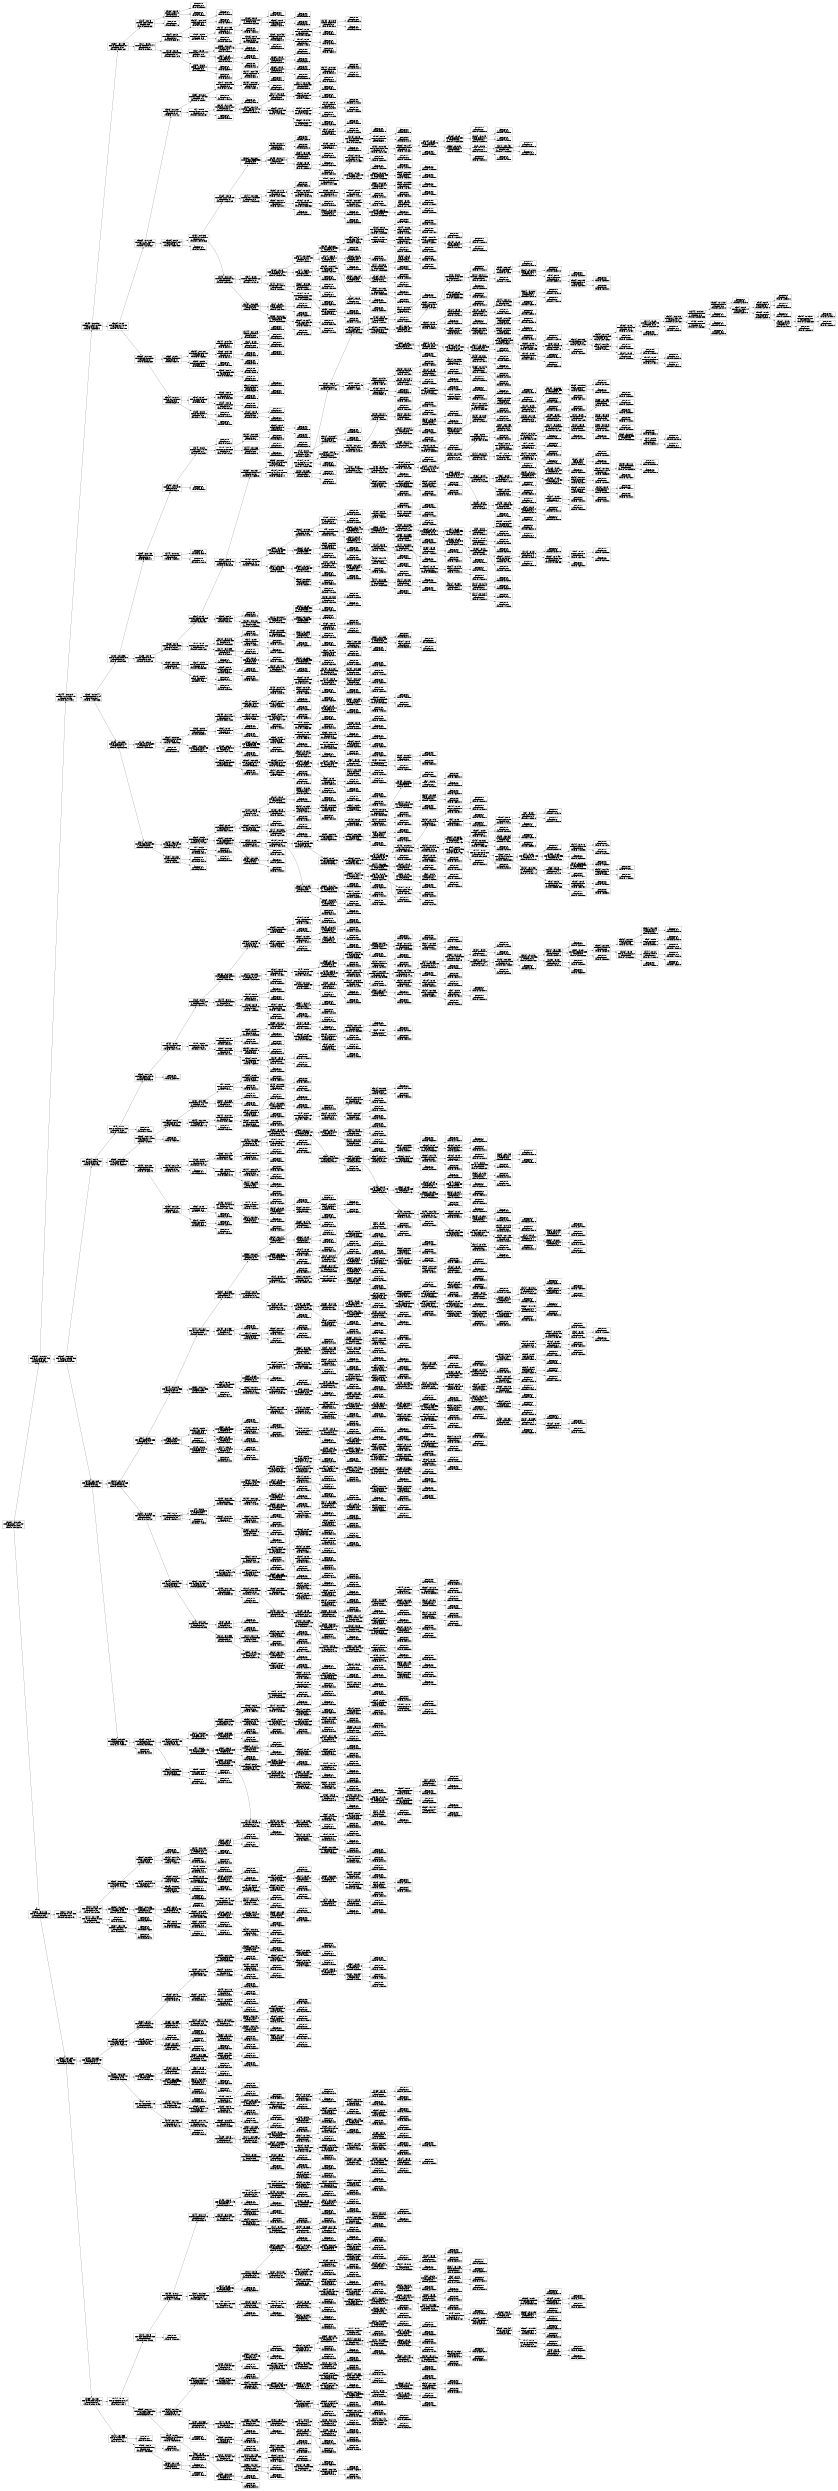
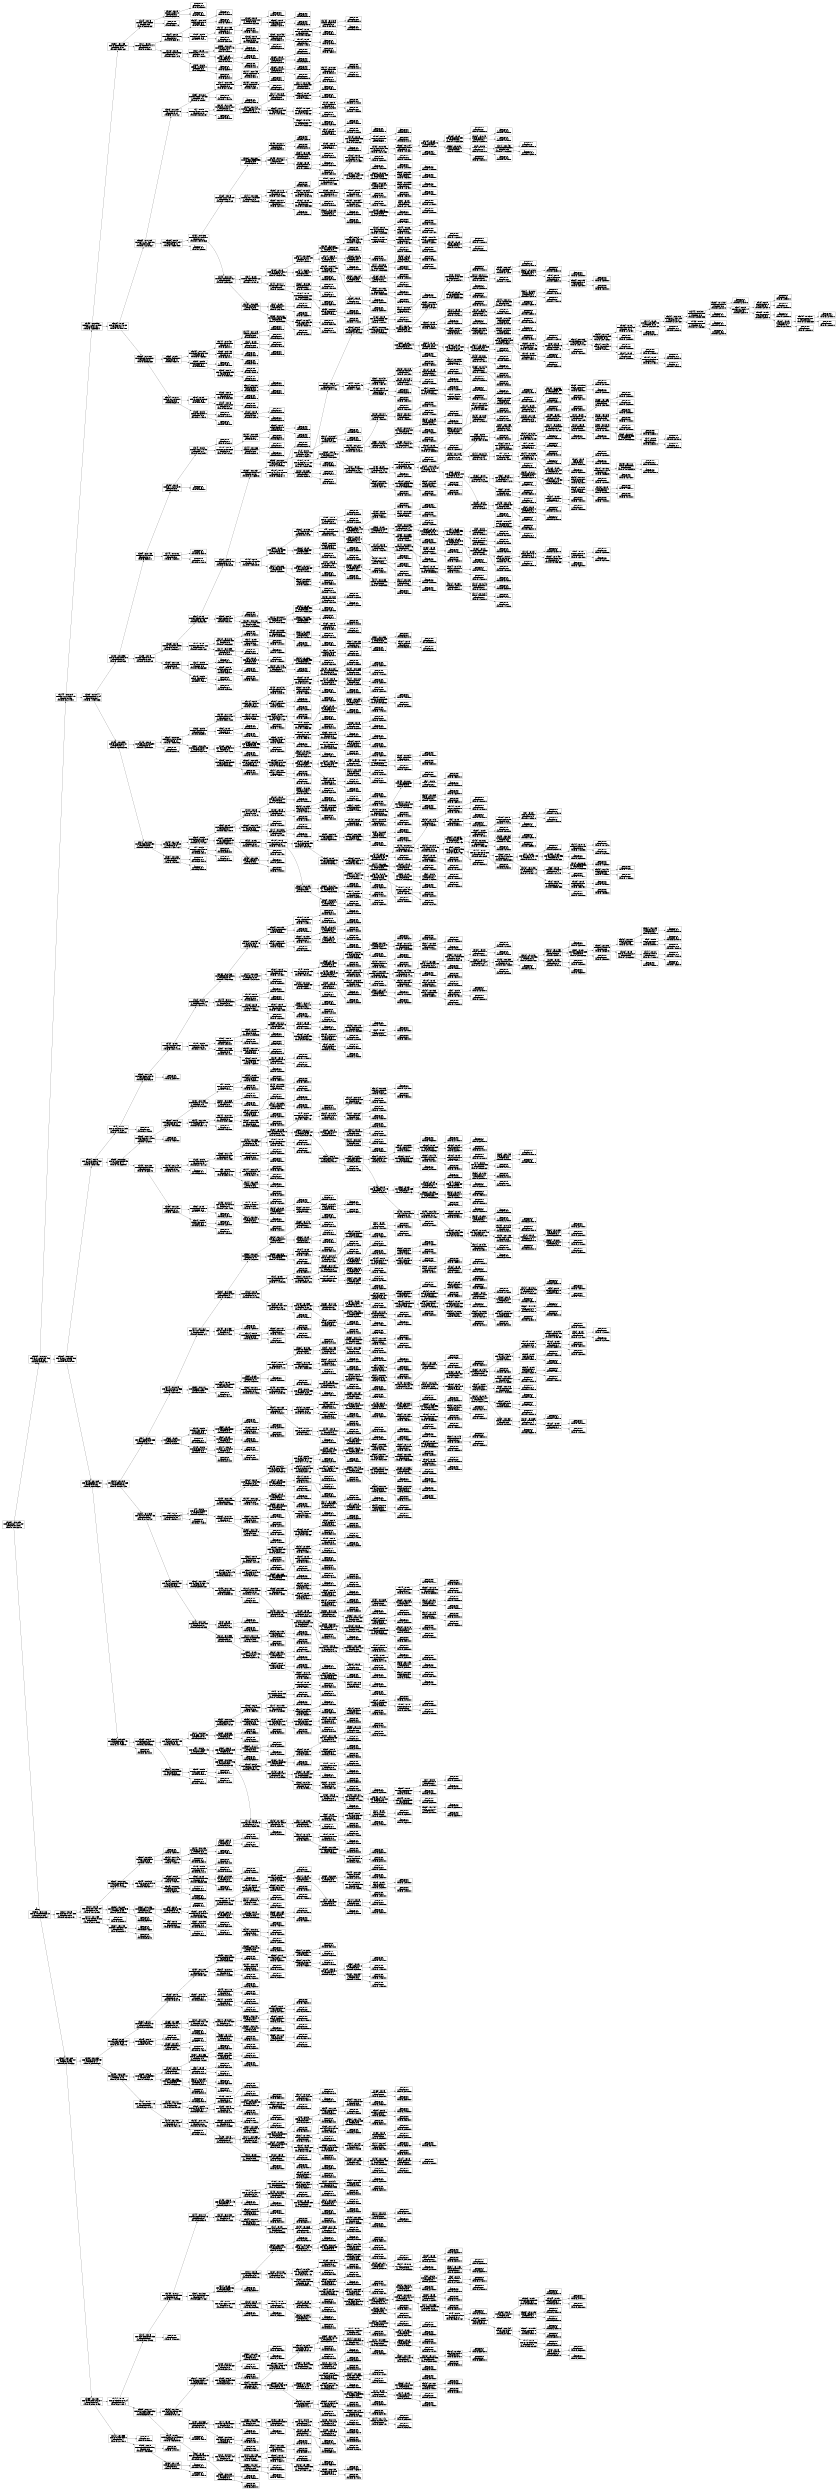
(315, 795) -> (316, 804)
(316, 1581) -> (315, 1572)
